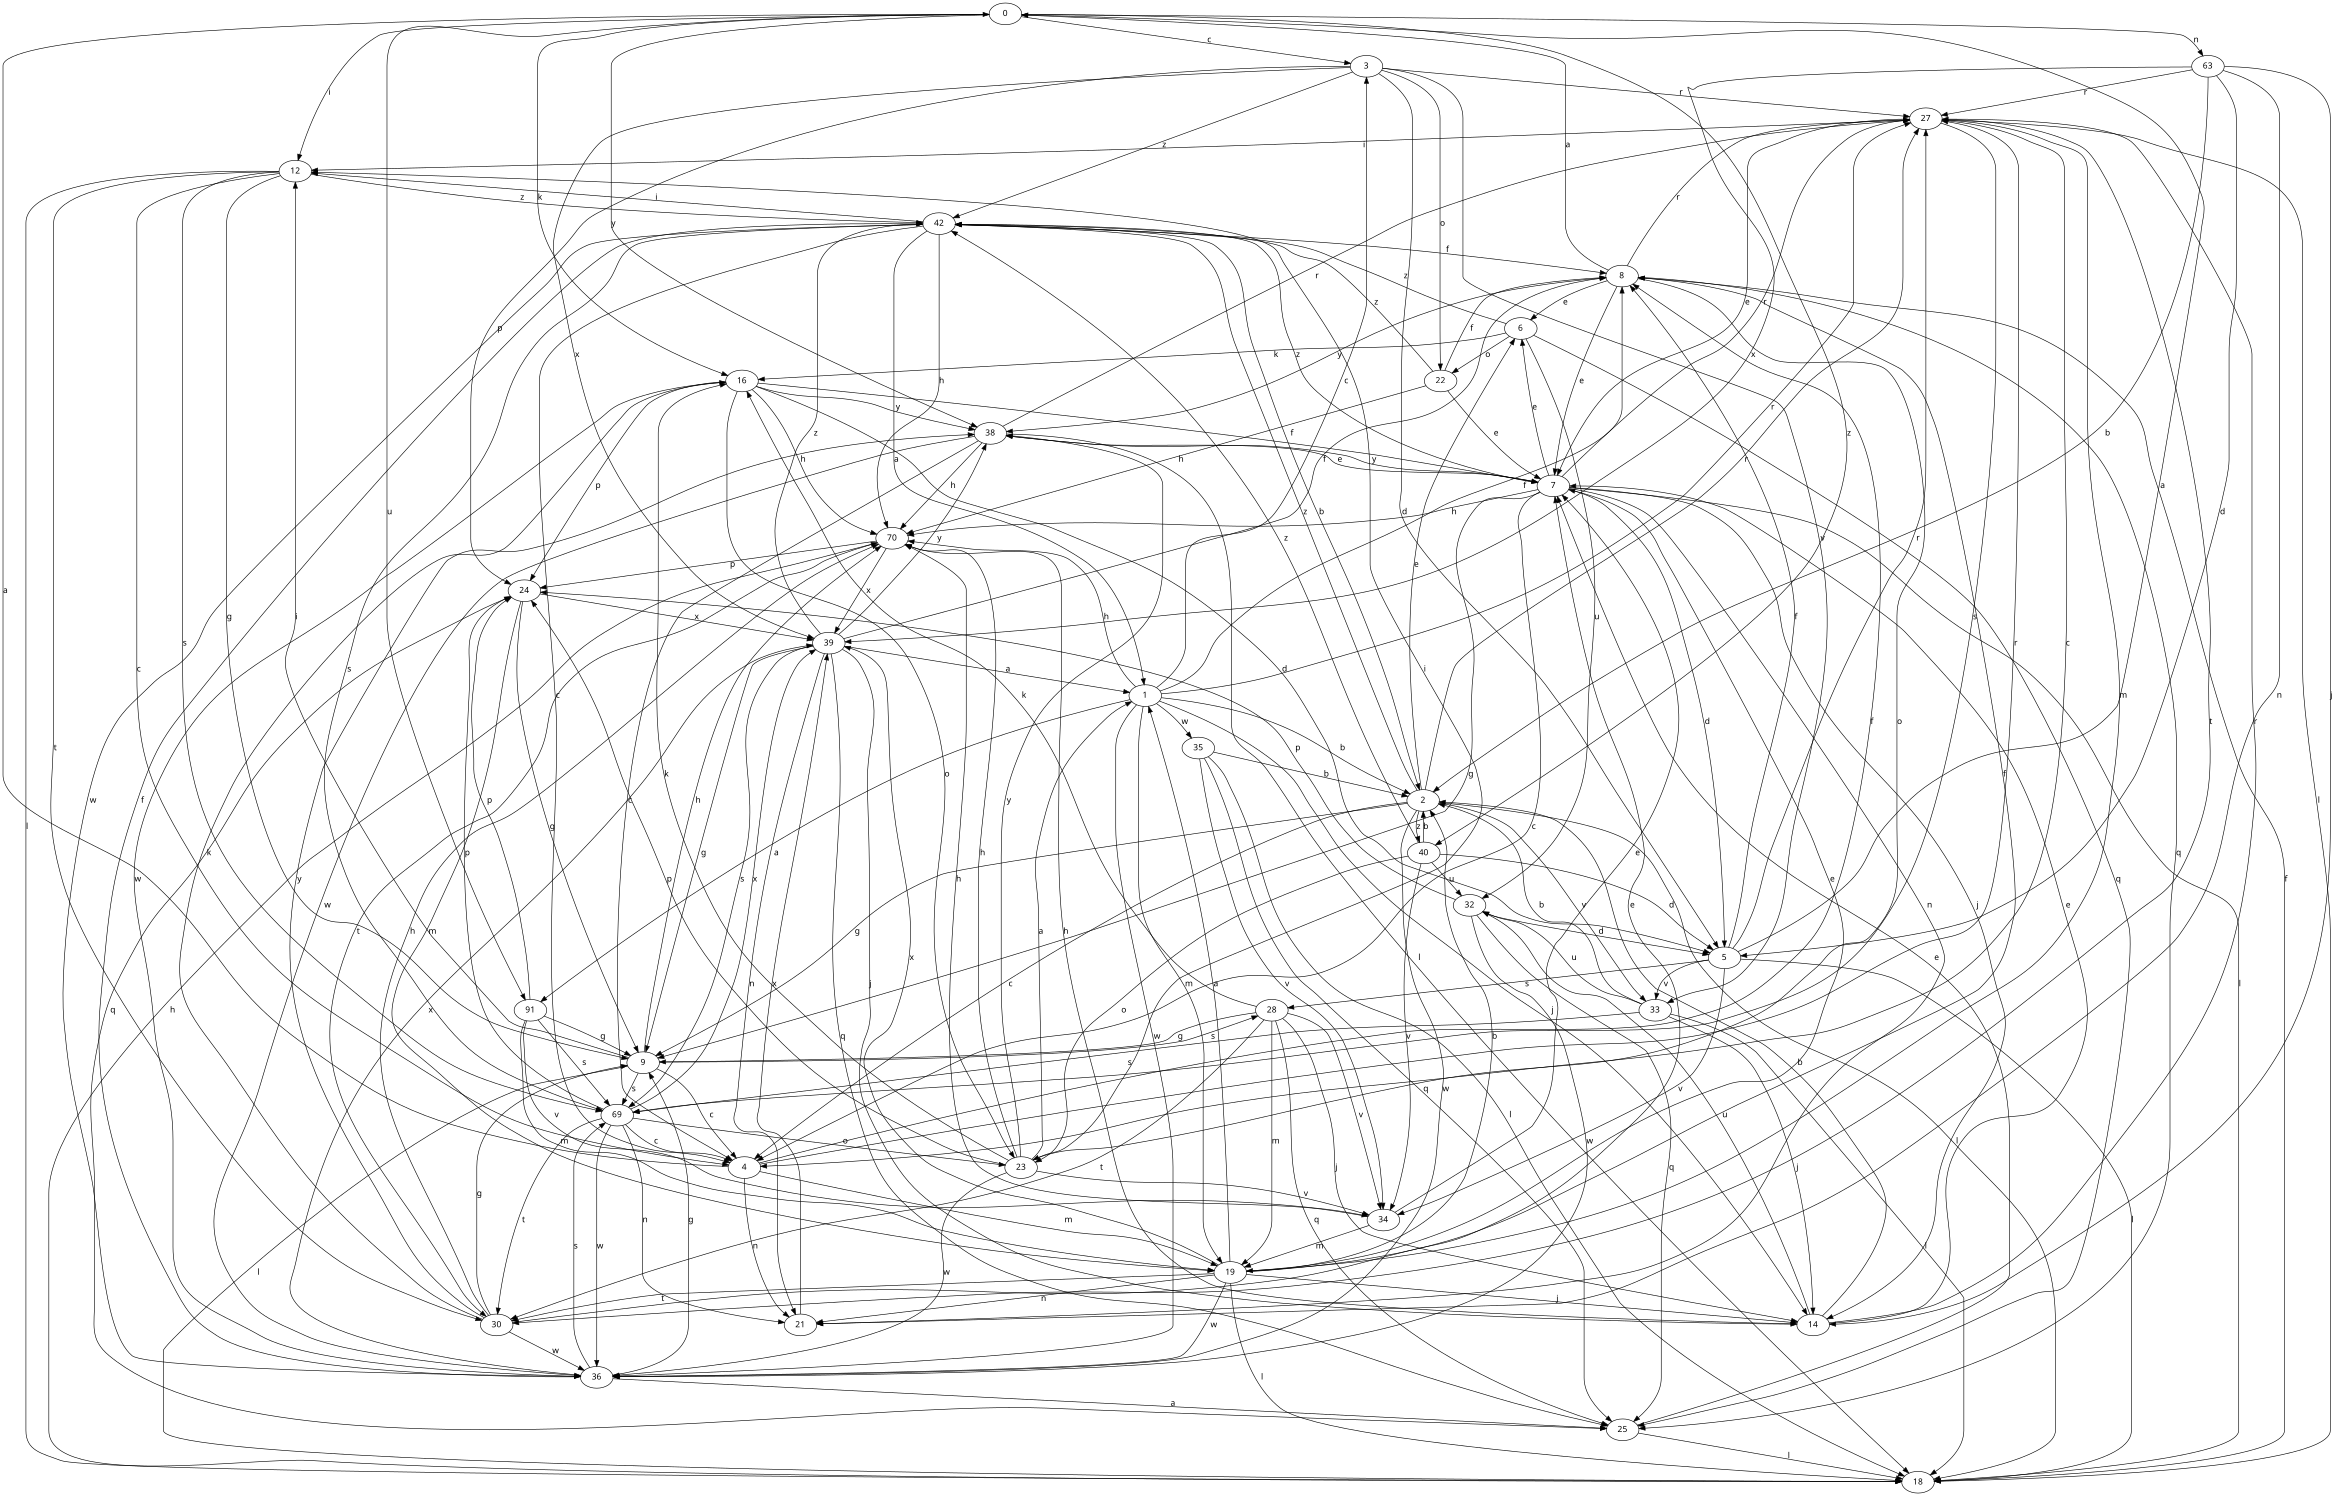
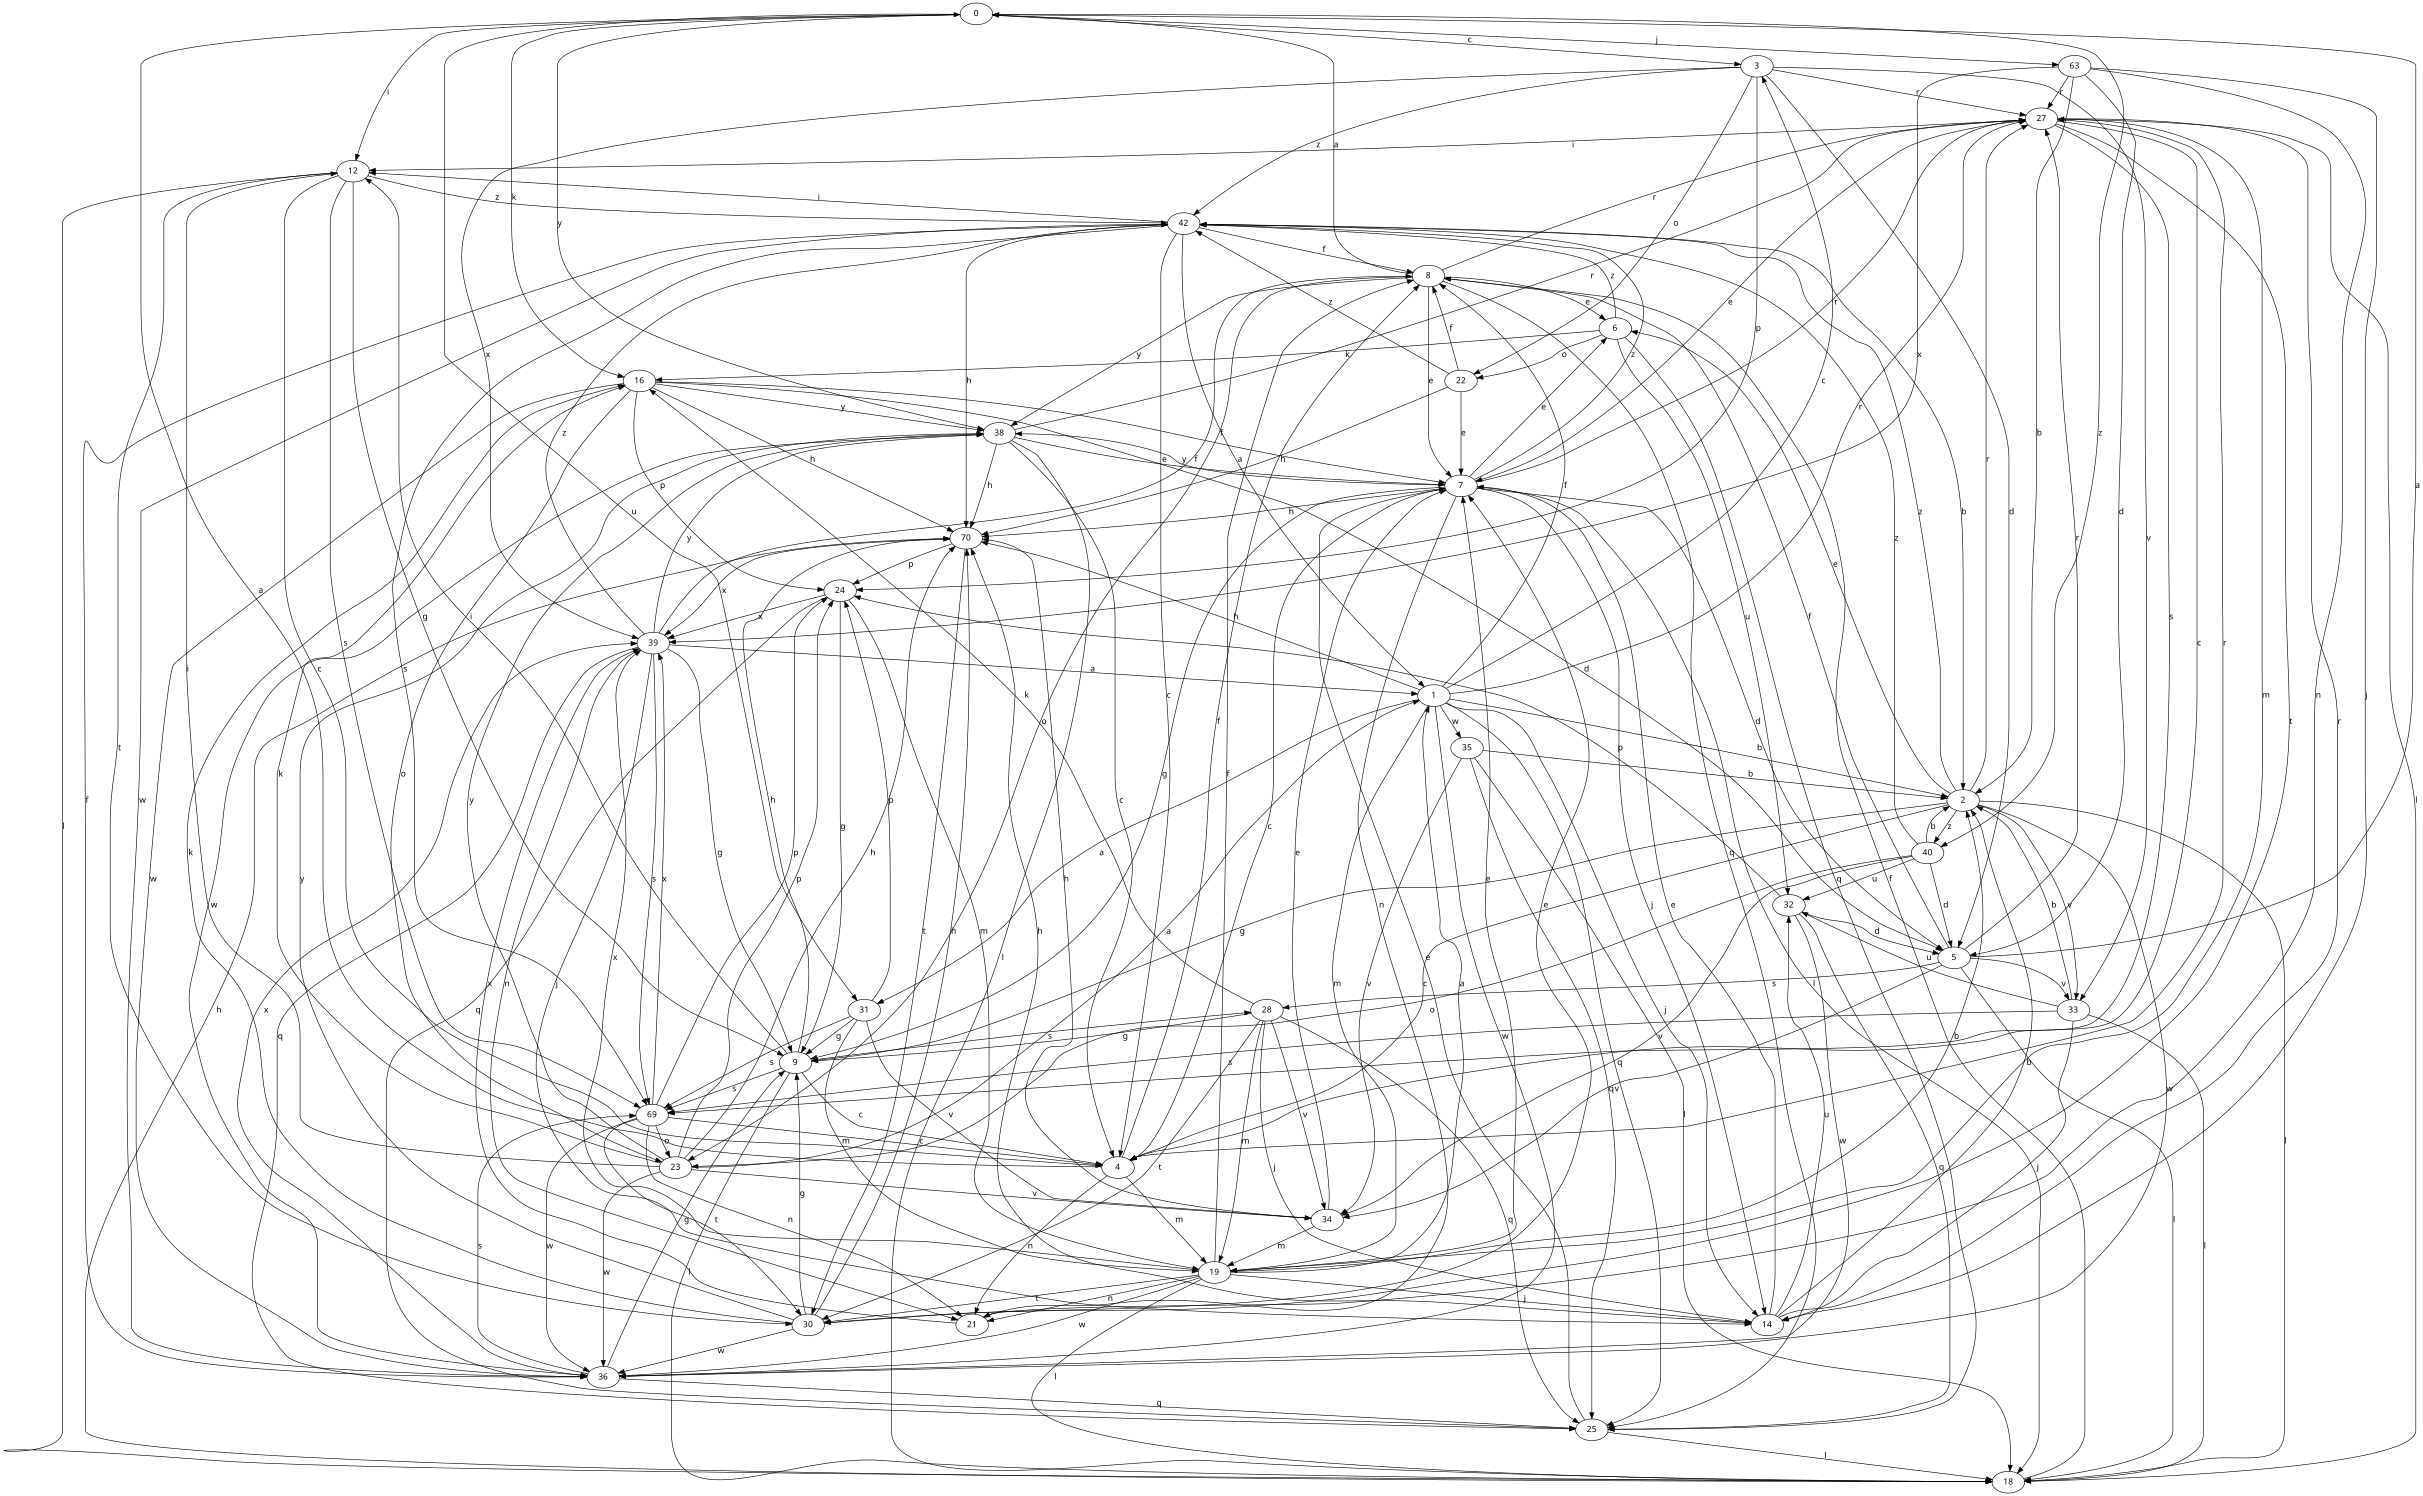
(2197, 40) -> (1657, 40)
(530, 1010) -> (864, 1010)
none -> (1607, 1032)
(1173, 1404) -> (1159, 1404)
